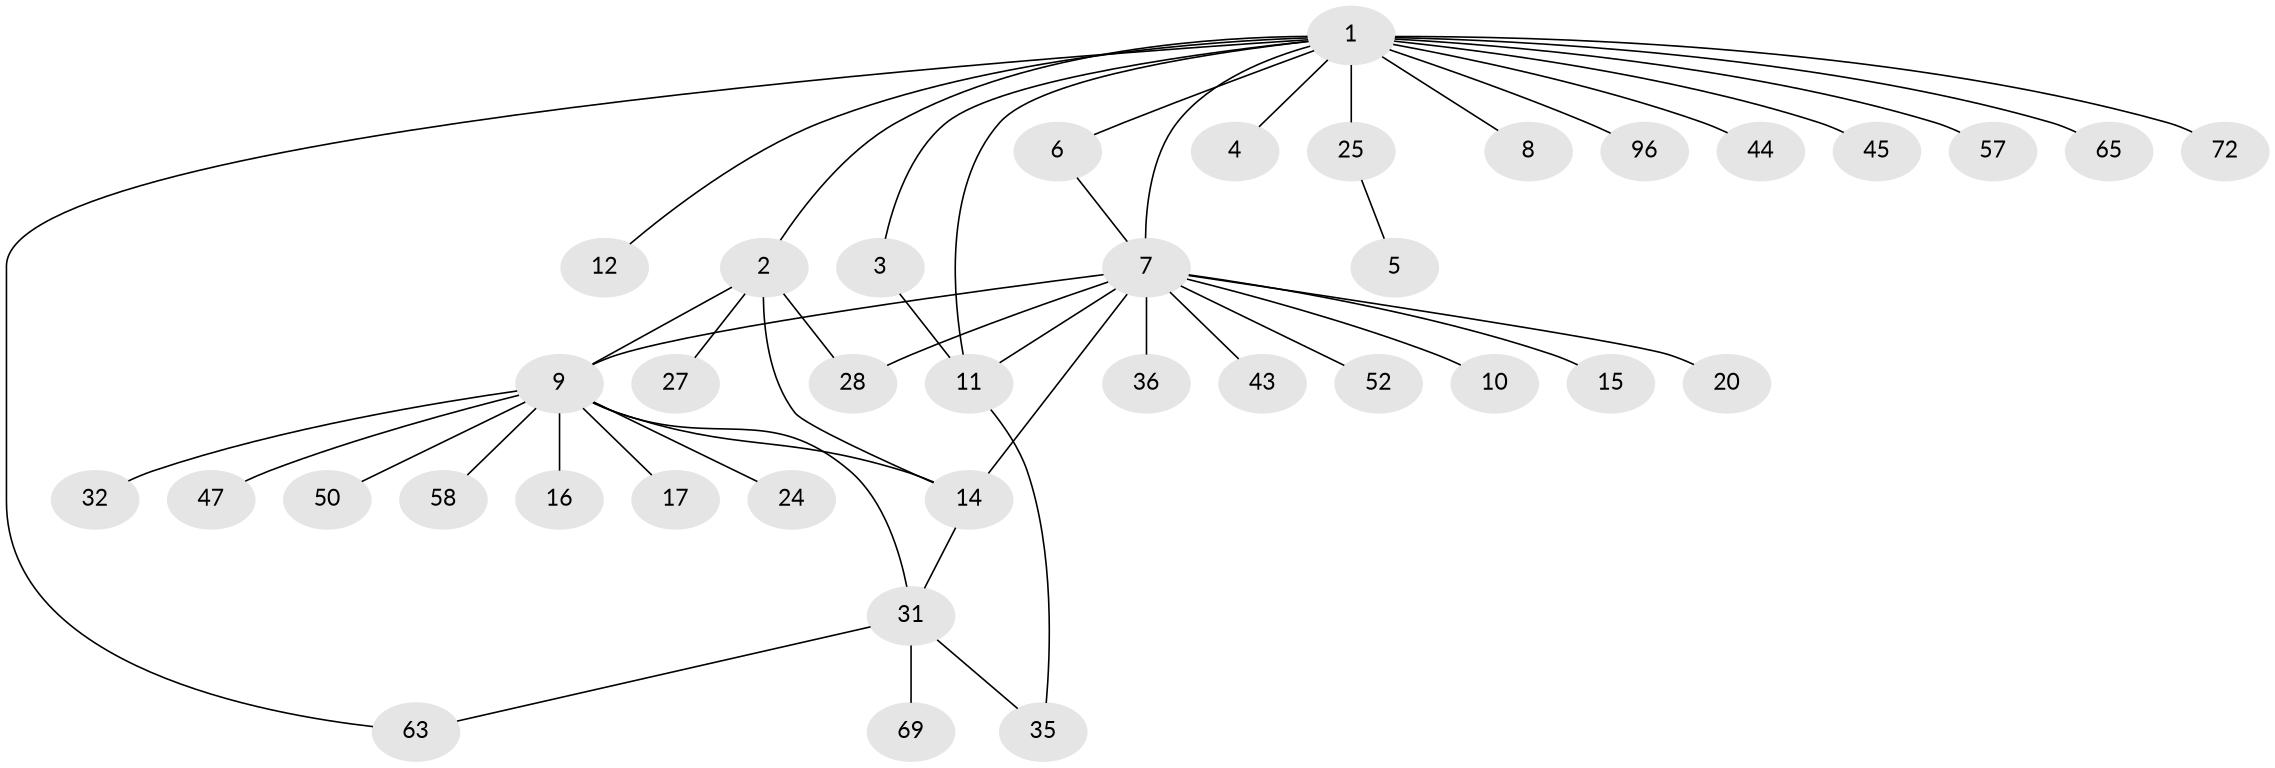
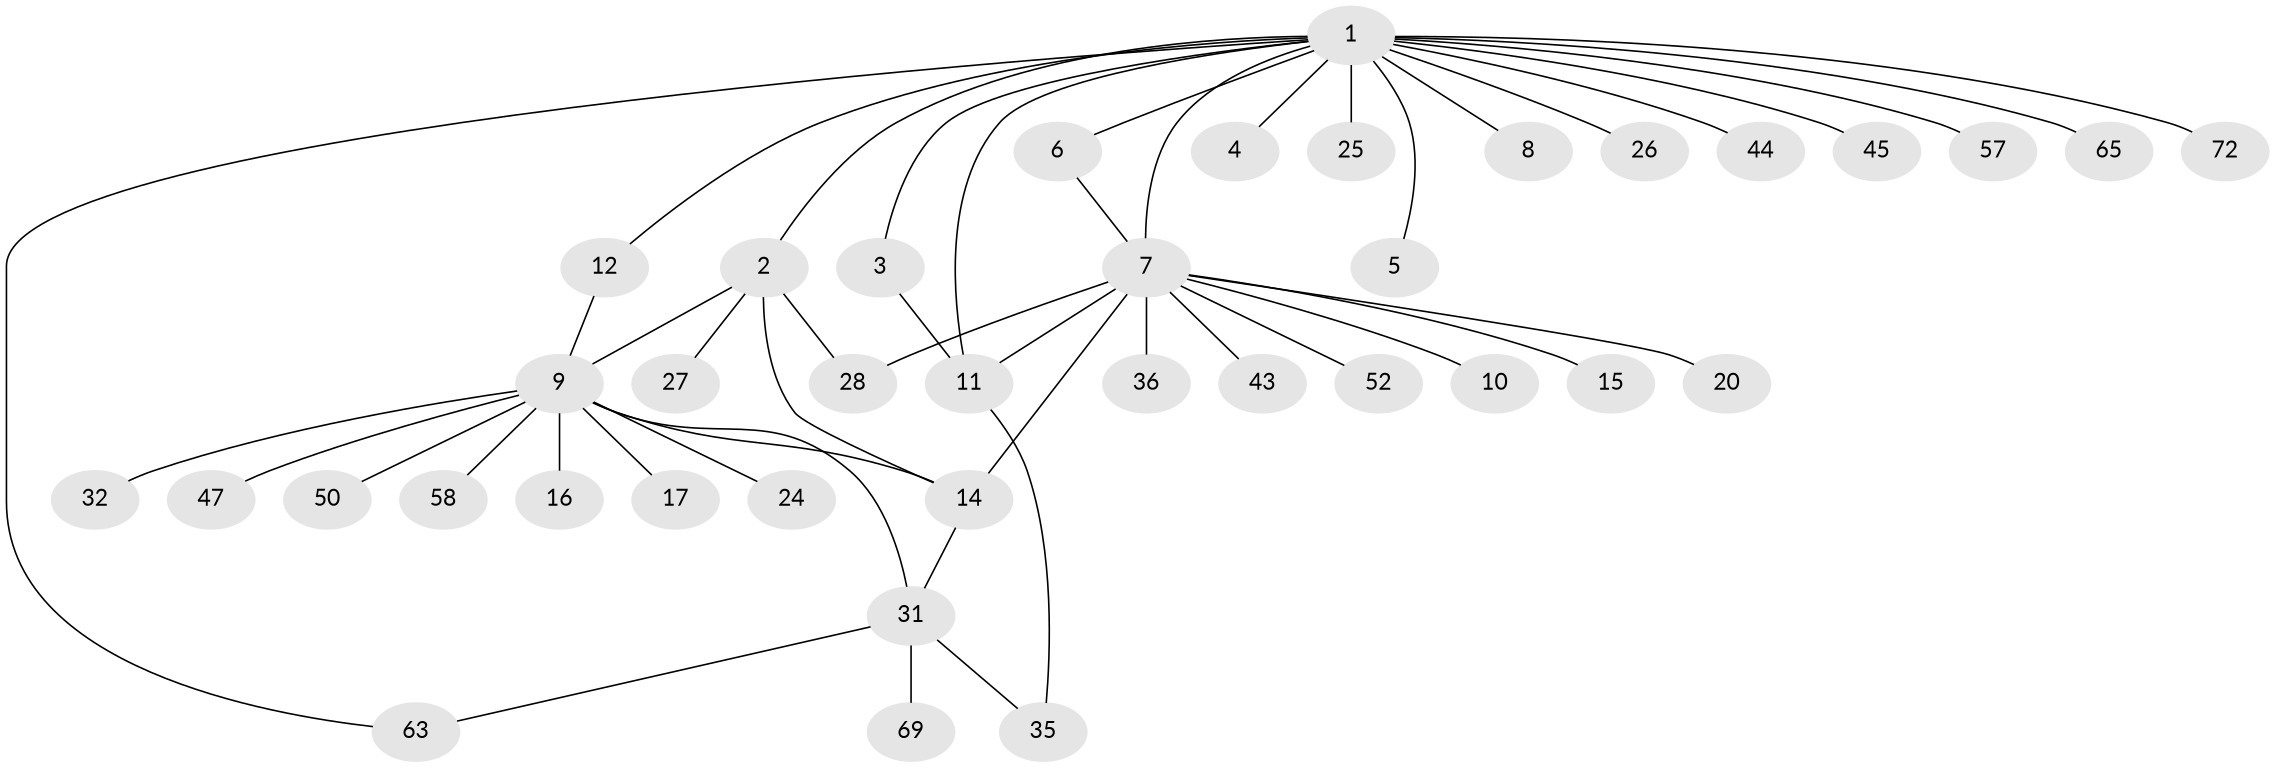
(1645, 152) -> (1645, 152)
(1373, 209) -> (1414, 145)
(846, 311) -> (582, 326)
